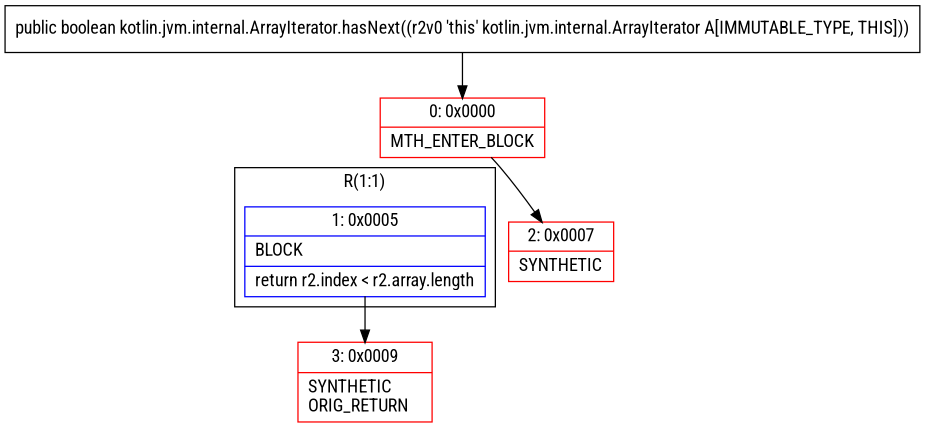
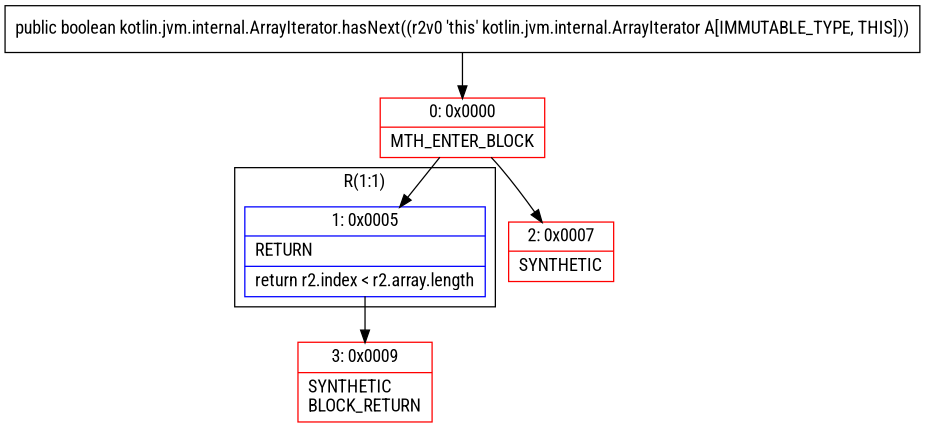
none -> (424, 177)
(279, 251) -> (284, 251)
(359, 406) -> (365, 406)
